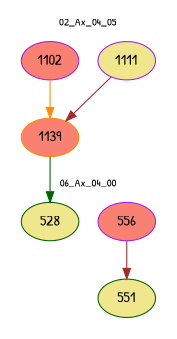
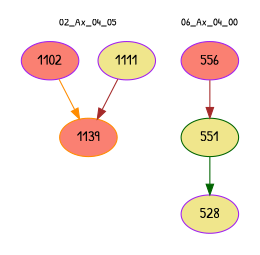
(50, 180) -> (210, 171)
(50, 222) -> (210, 214)
